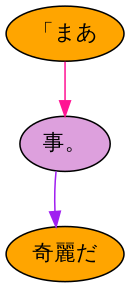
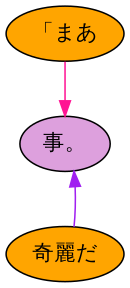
(55, 191) -> (75, 207)
